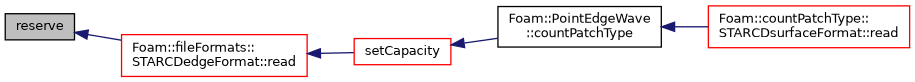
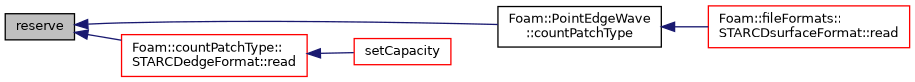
(809, 27) -> (809, 27)
(481, 41) -> (293, 21)
(214, 56) -> (214, 56)
